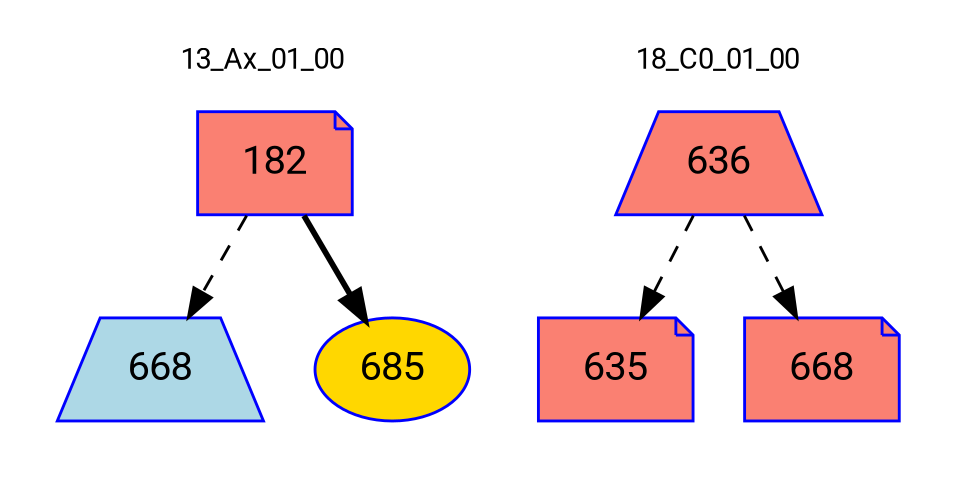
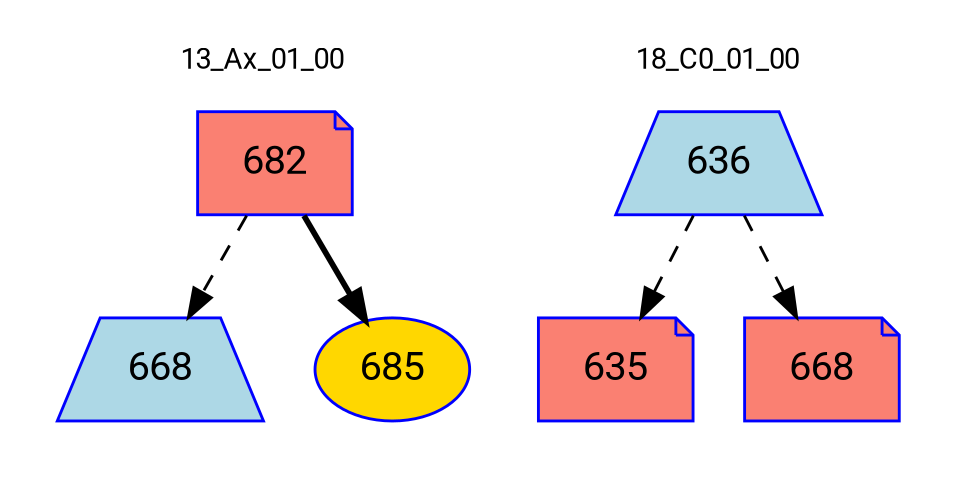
(275, 163) -> (275, 163)
(719, 163) -> (719, 163)
